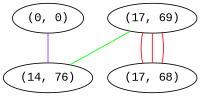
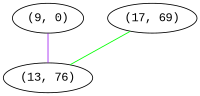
(48, 18) -> (48, 18)
(48, 78) -> (48, 78)
(152, 78) -> none
